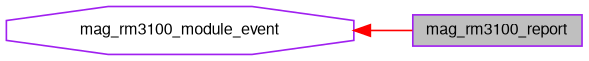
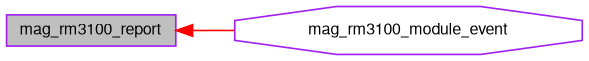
(391, 30) -> (214, 30)
